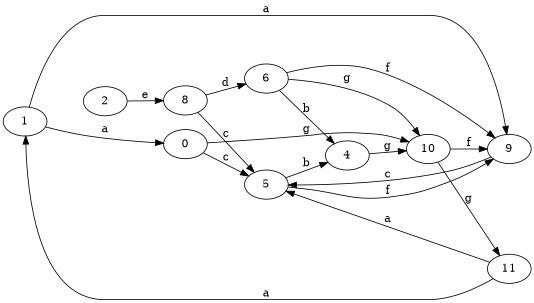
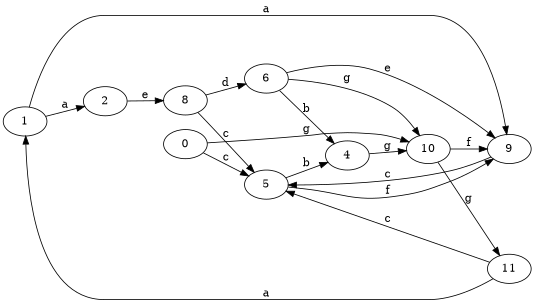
(388, 68) -> (388, 68)
(100, 138) -> (61, 112)
(388, 219) -> (388, 219)
